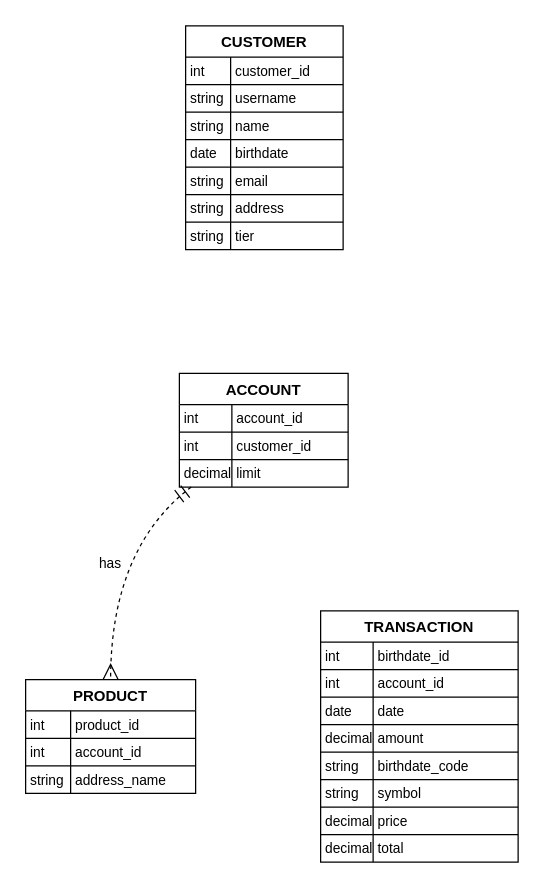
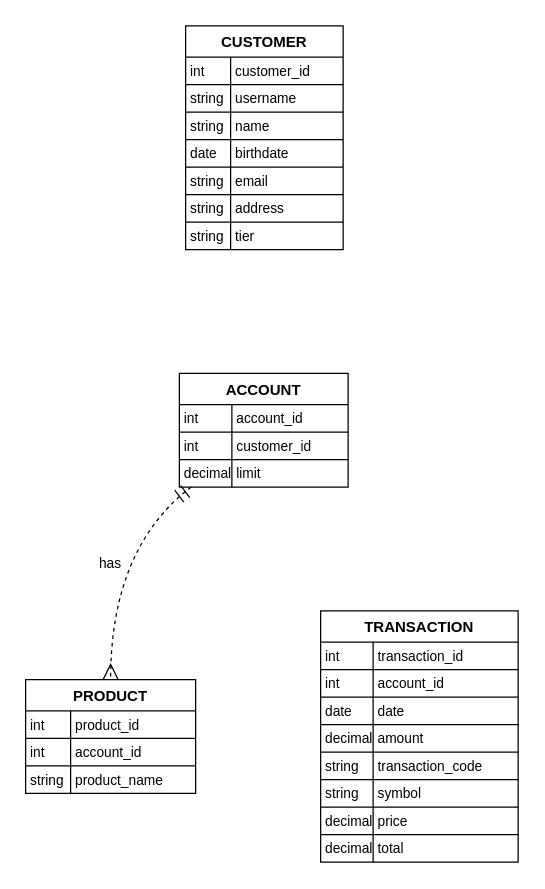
(420, 656) -> (428, 656)
(430, 766) -> (437, 766)
(121, 780) -> (121, 780)
